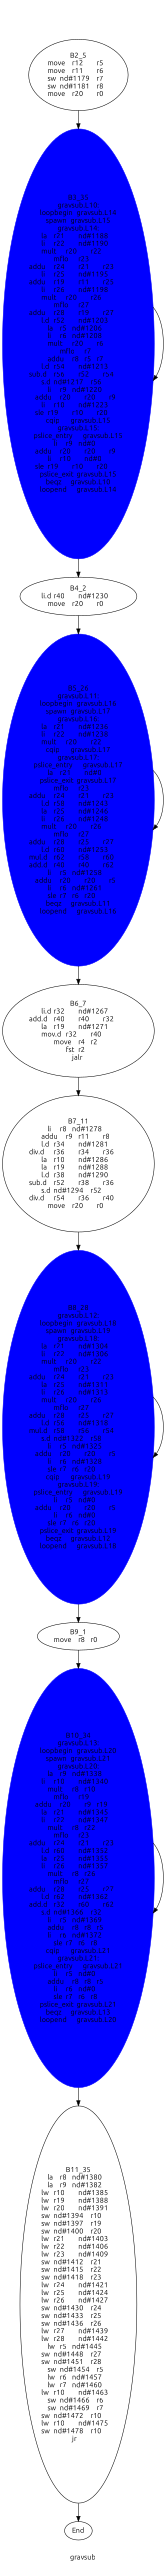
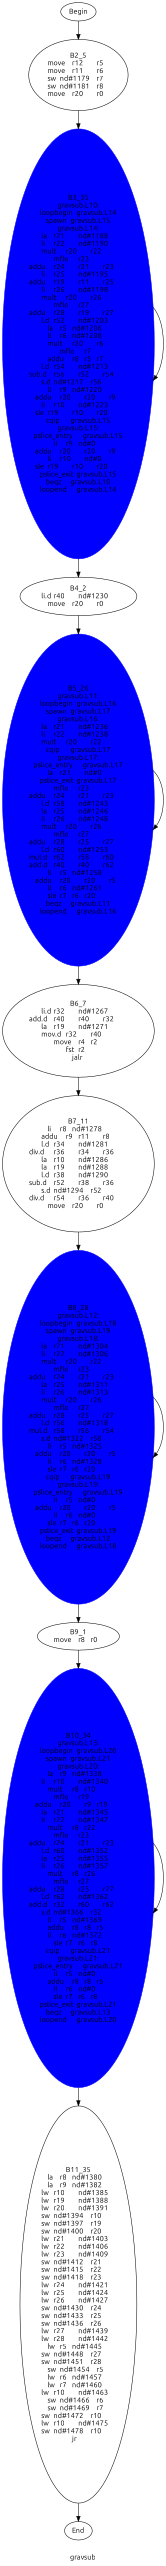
none -> (78, 12)
